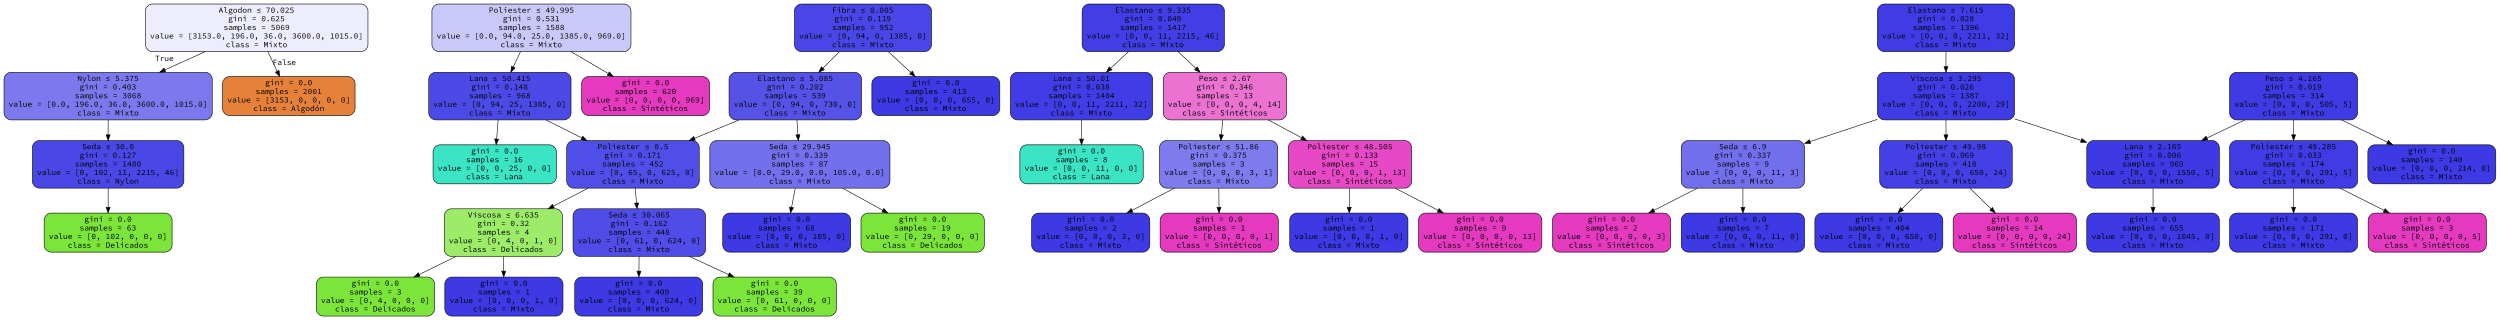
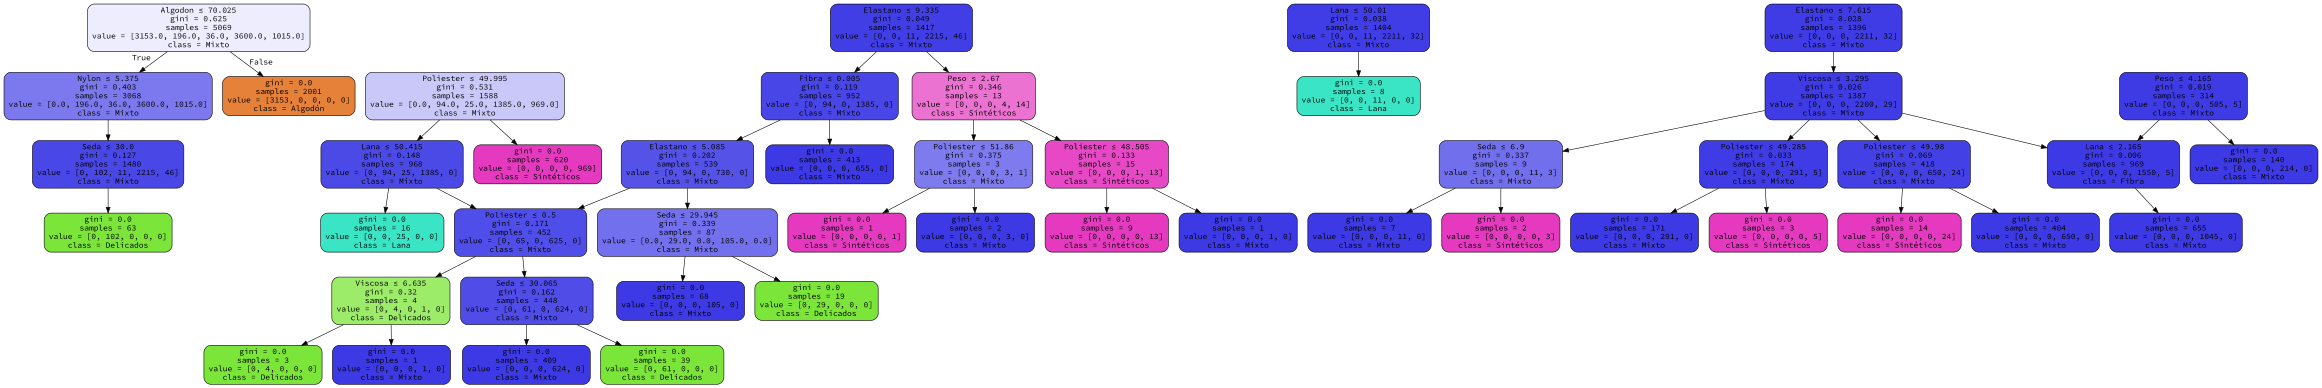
(1119, 60) -> (868, 60)
(2294, 127) -> (1801, 128)
(108, 181) -> (108, 181)
(2153, 181) -> (2113, 181)
